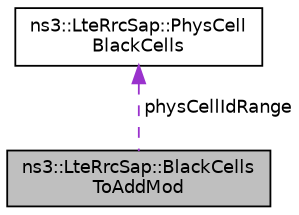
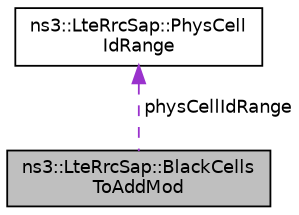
(139, 37) -> (139, 37)
